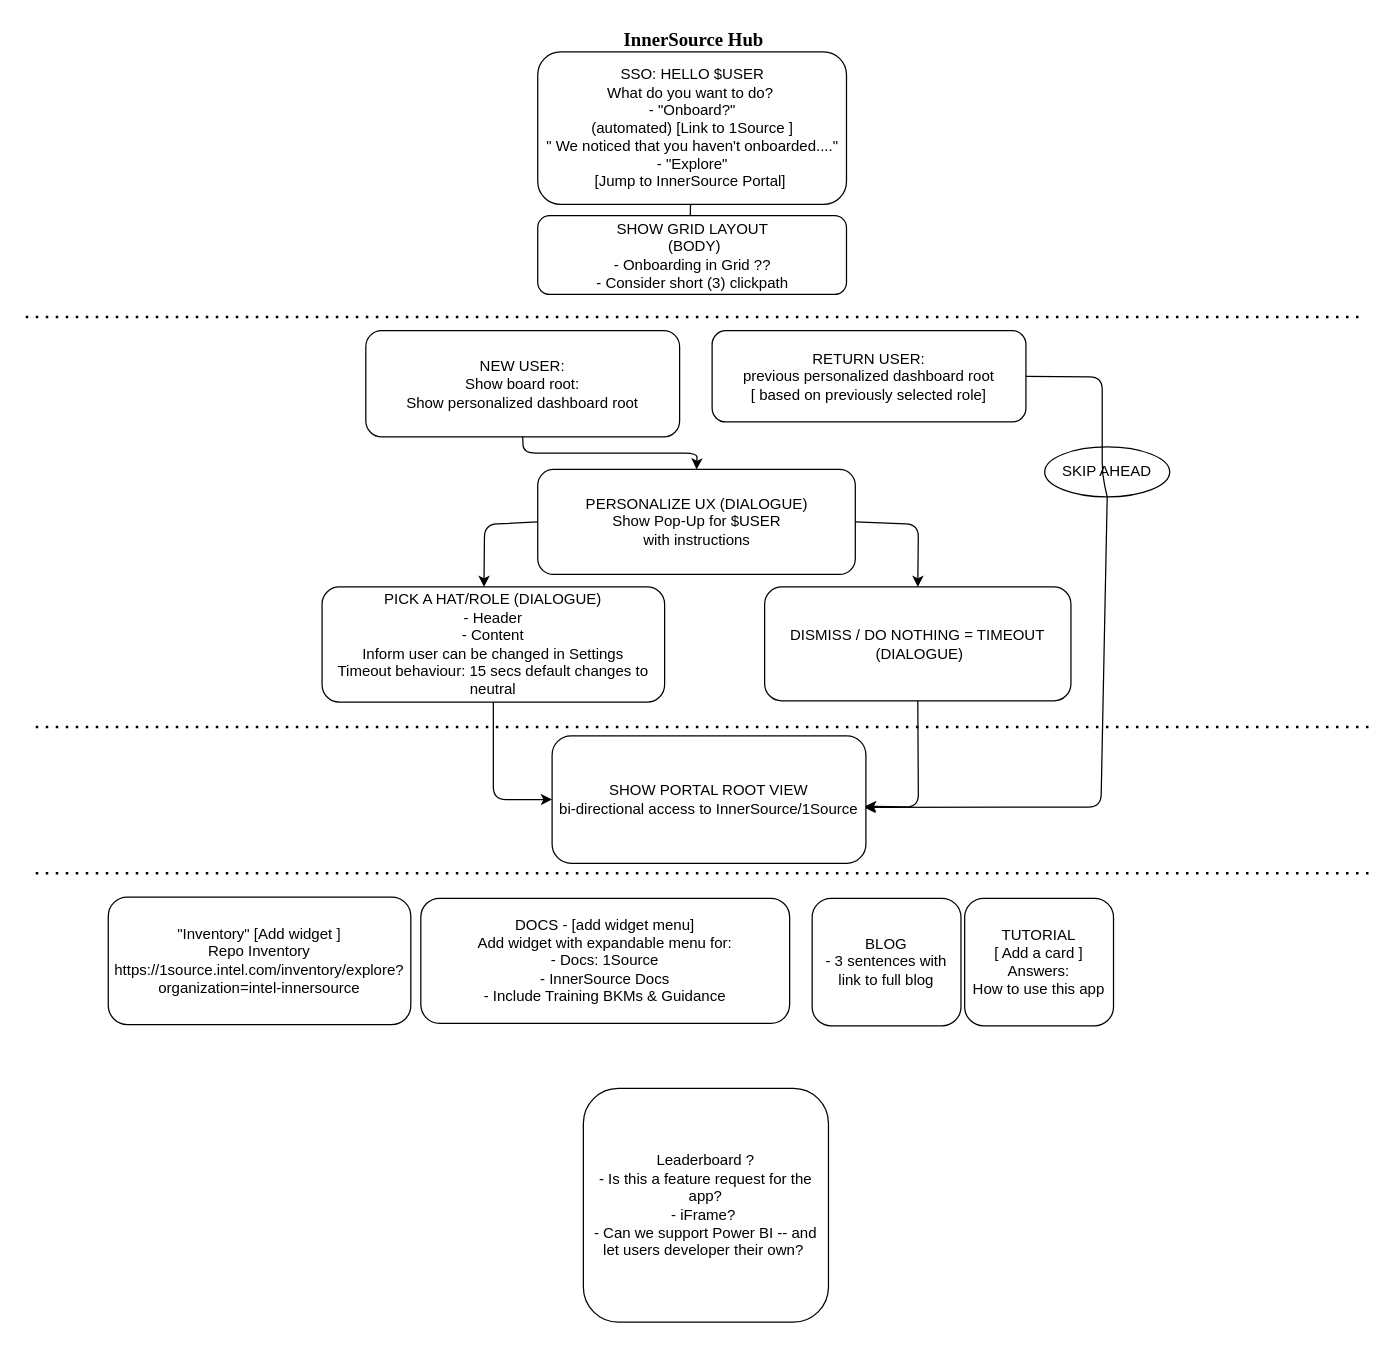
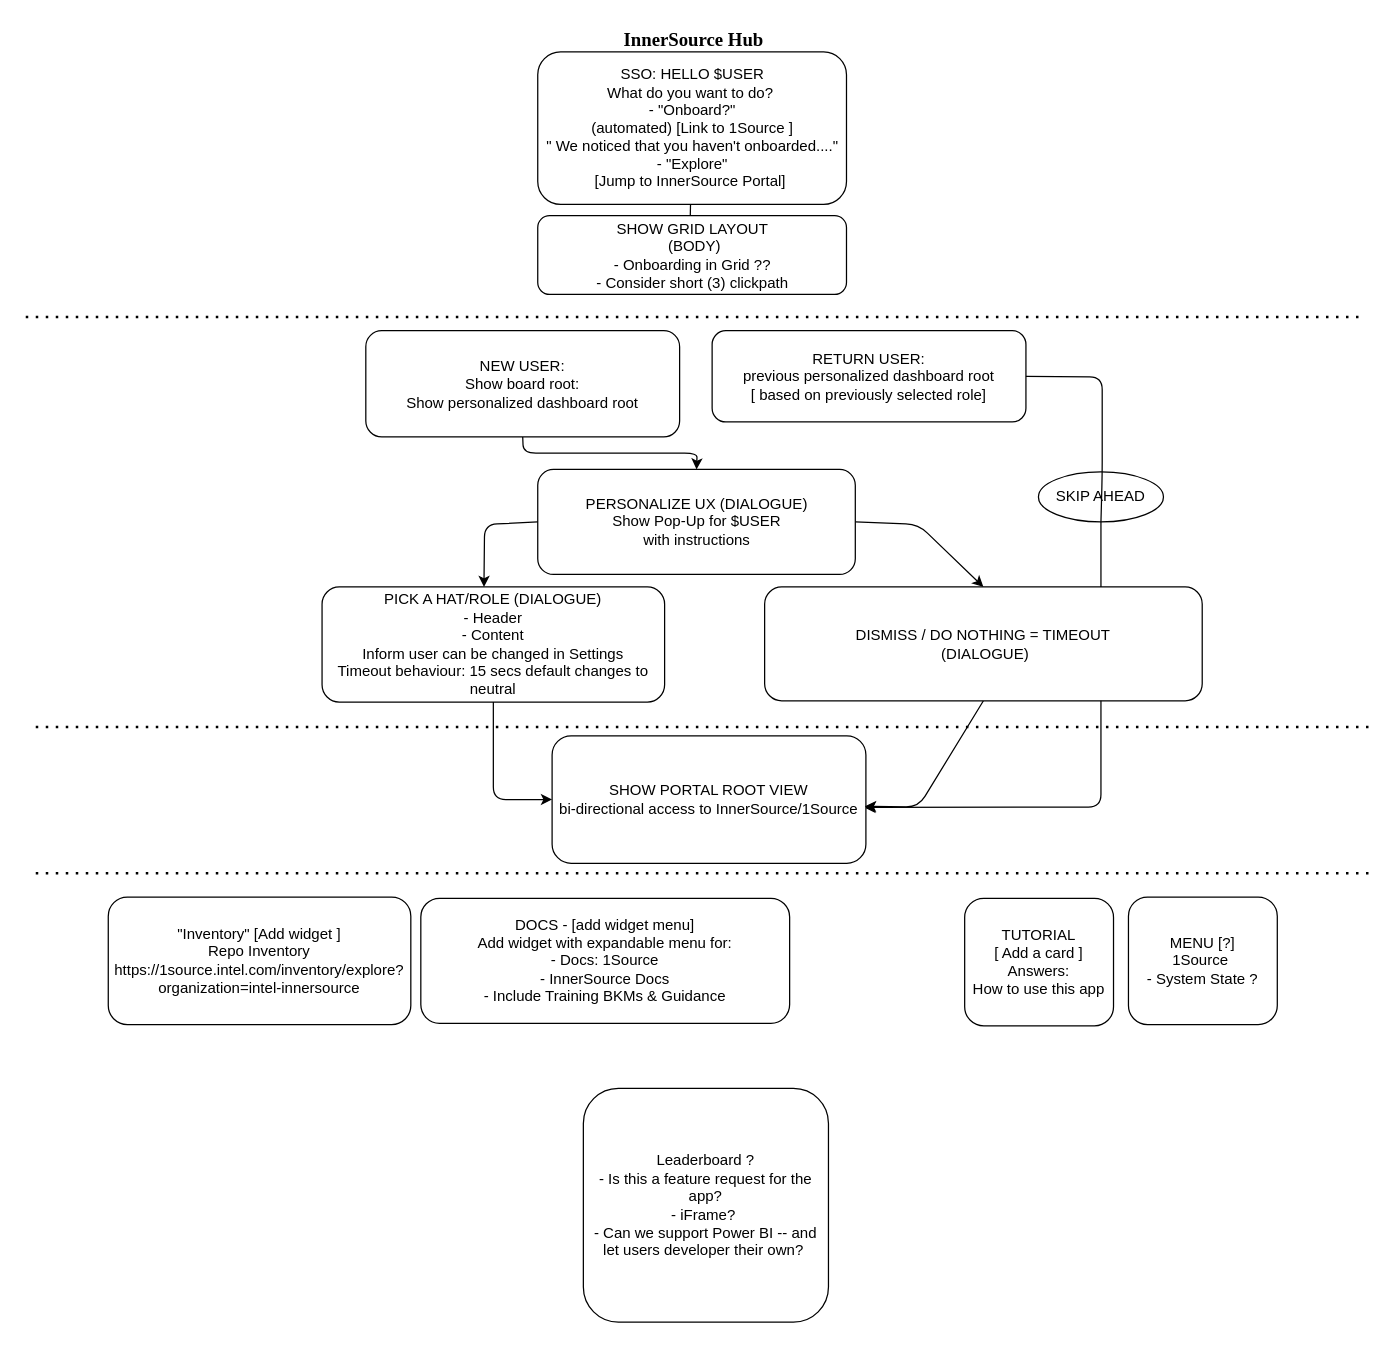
(1107, 472) -> (1101, 497)
(918, 644) -> (983, 644)
none -> (1203, 961)
(886, 962) -> none
